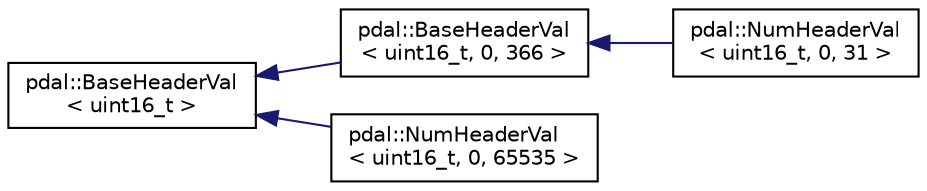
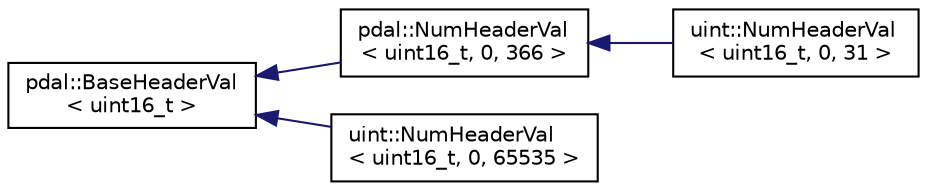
(465, 43) -> (465, 43)
(796, 43) -> (796, 43)
(465, 148) -> (465, 148)
